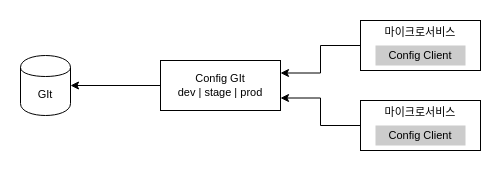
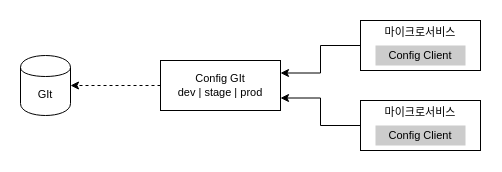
(118, 86) -> (118, 86)
